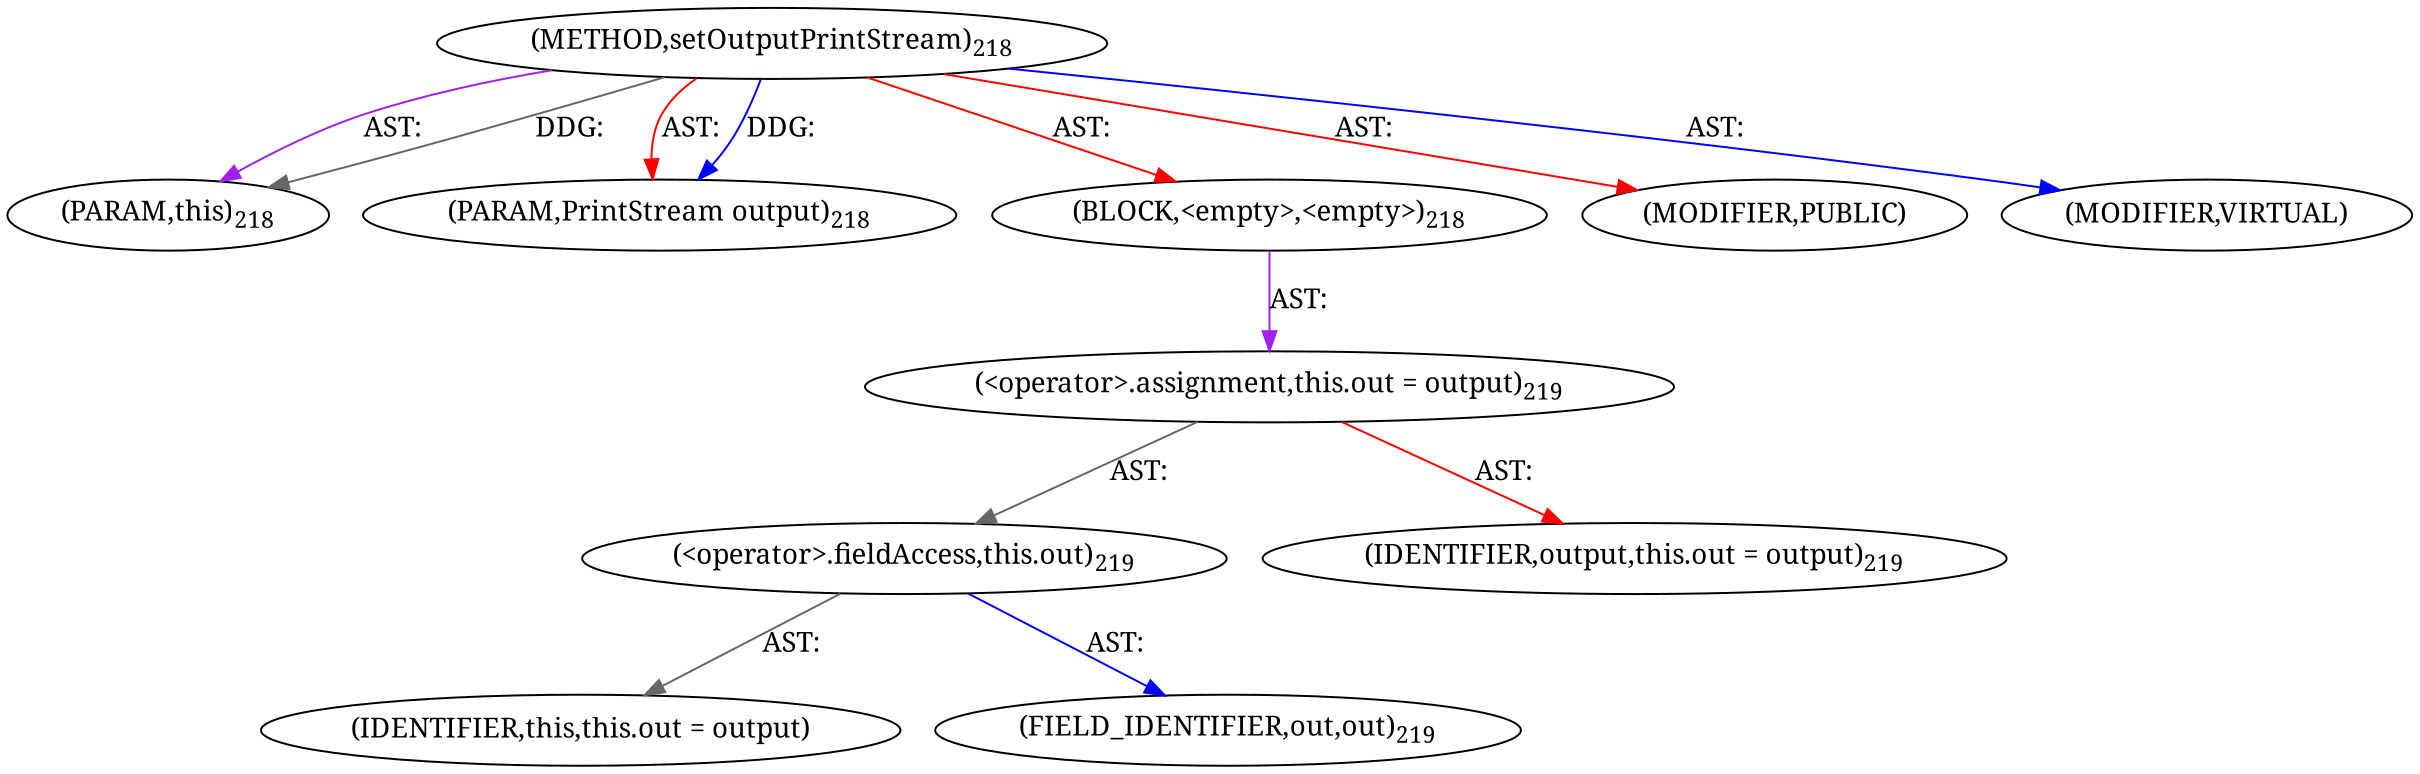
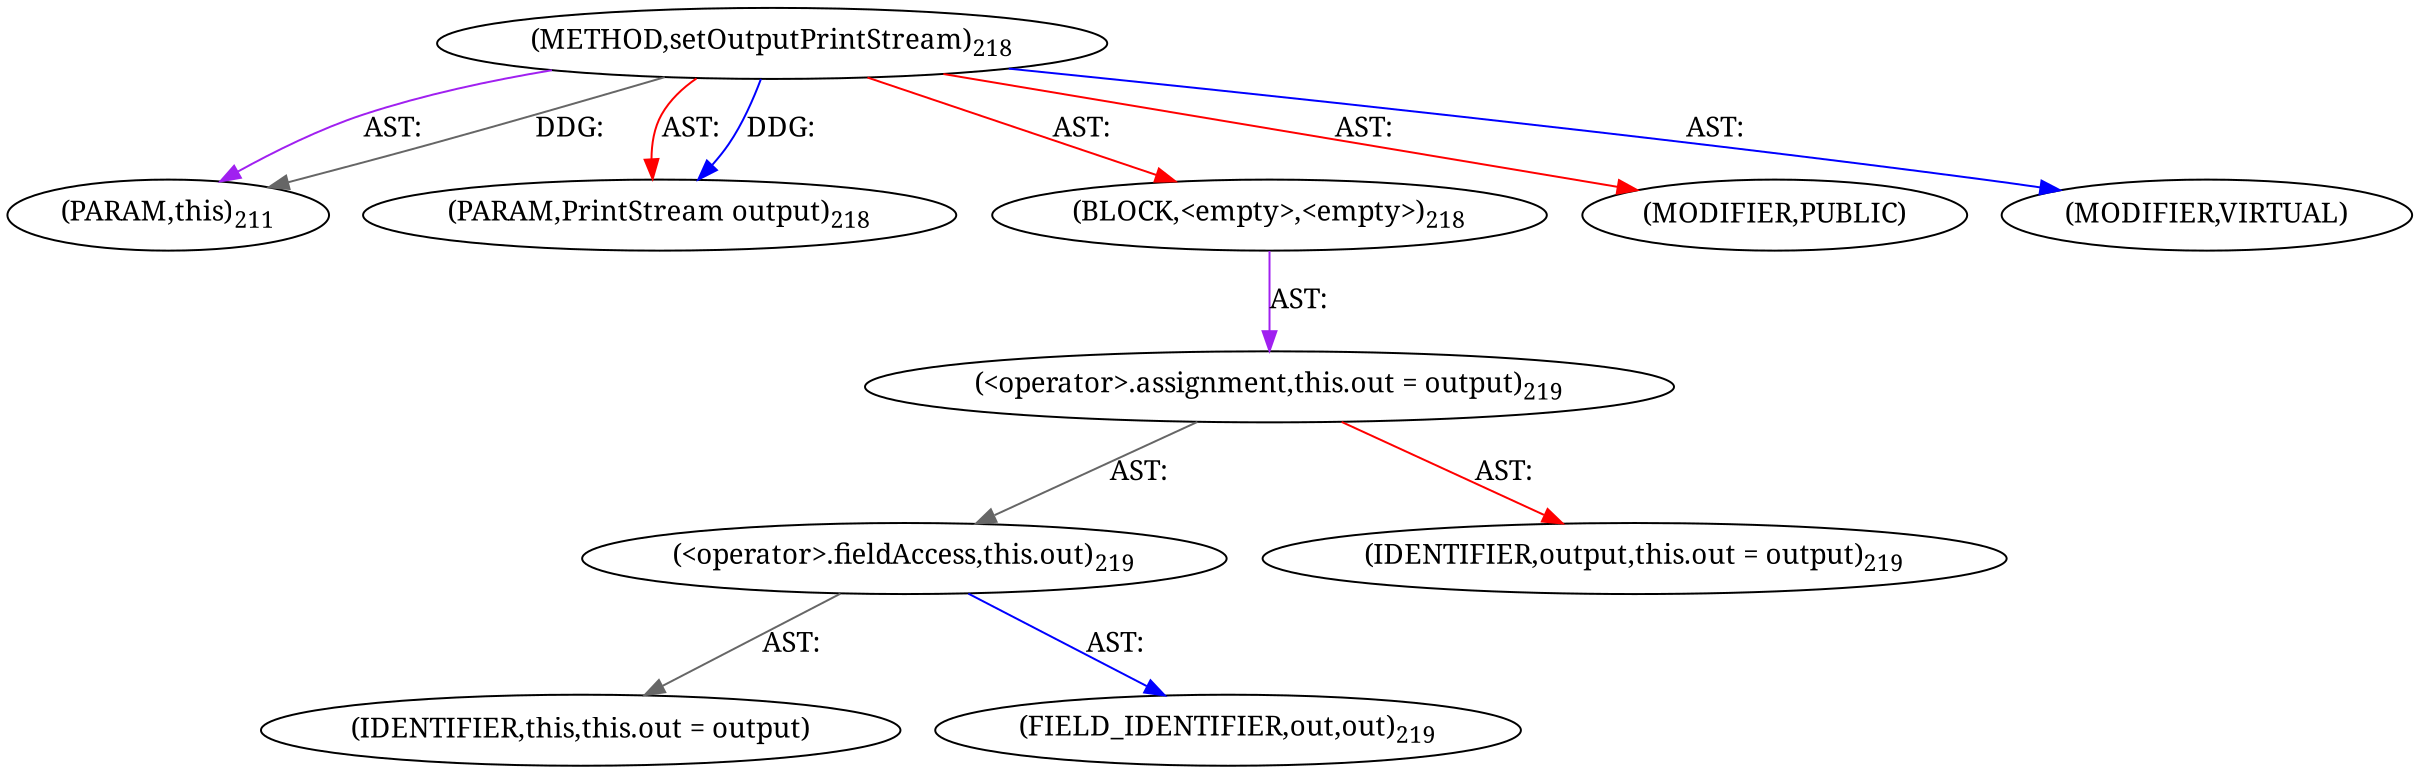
(255, 212) -> (255, 212)
